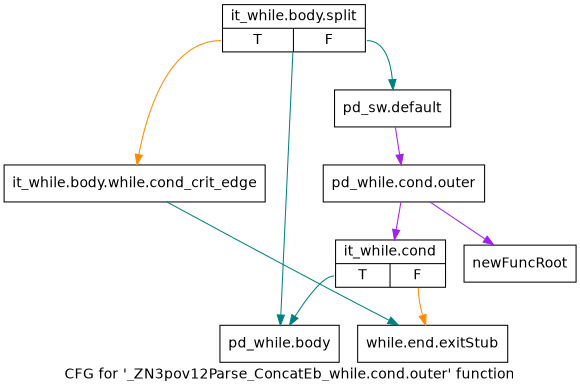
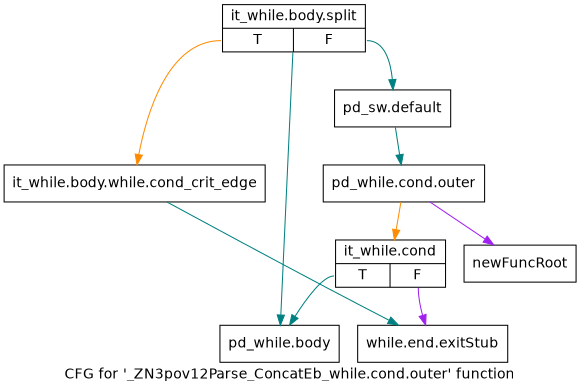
(397, 141) -> (397, 141)
(399, 216) -> (399, 216)
(420, 302) -> (420, 302)
